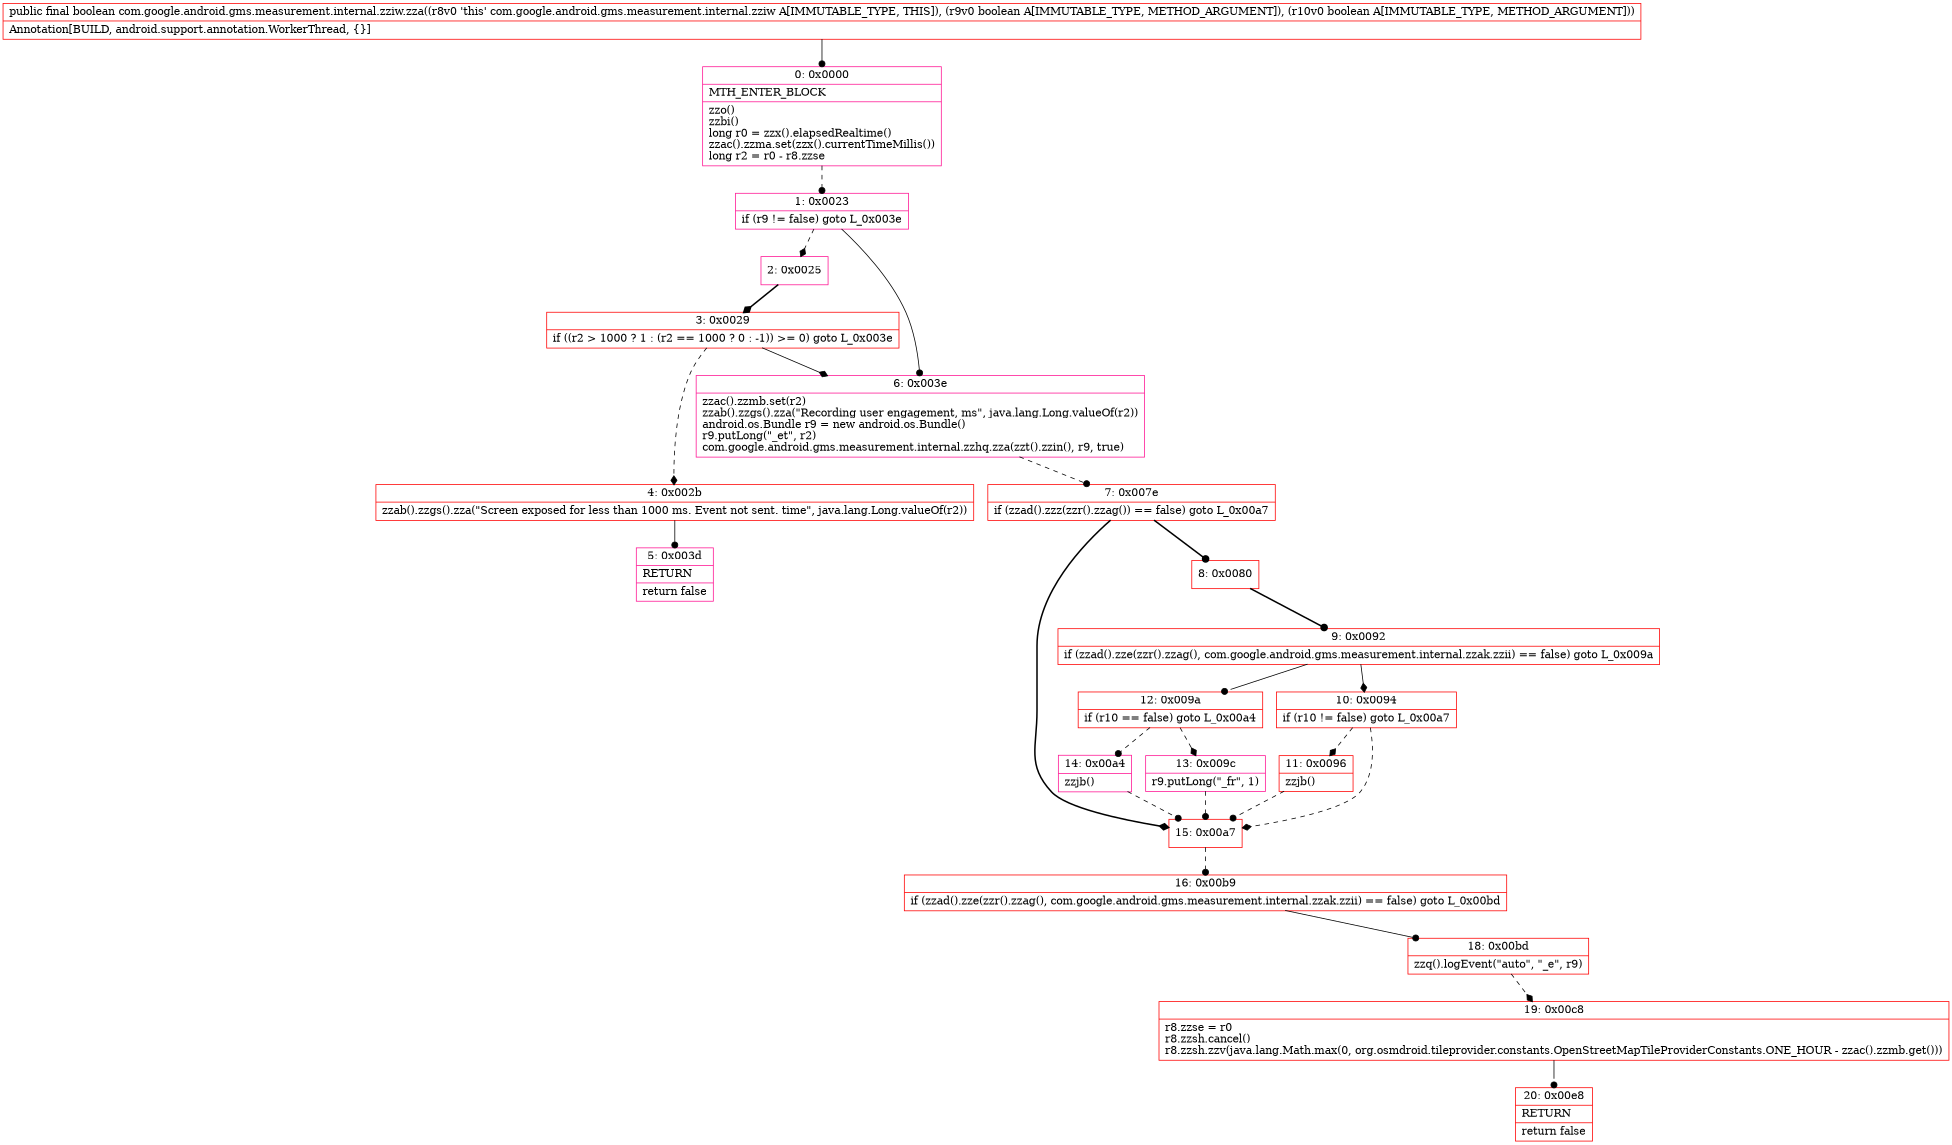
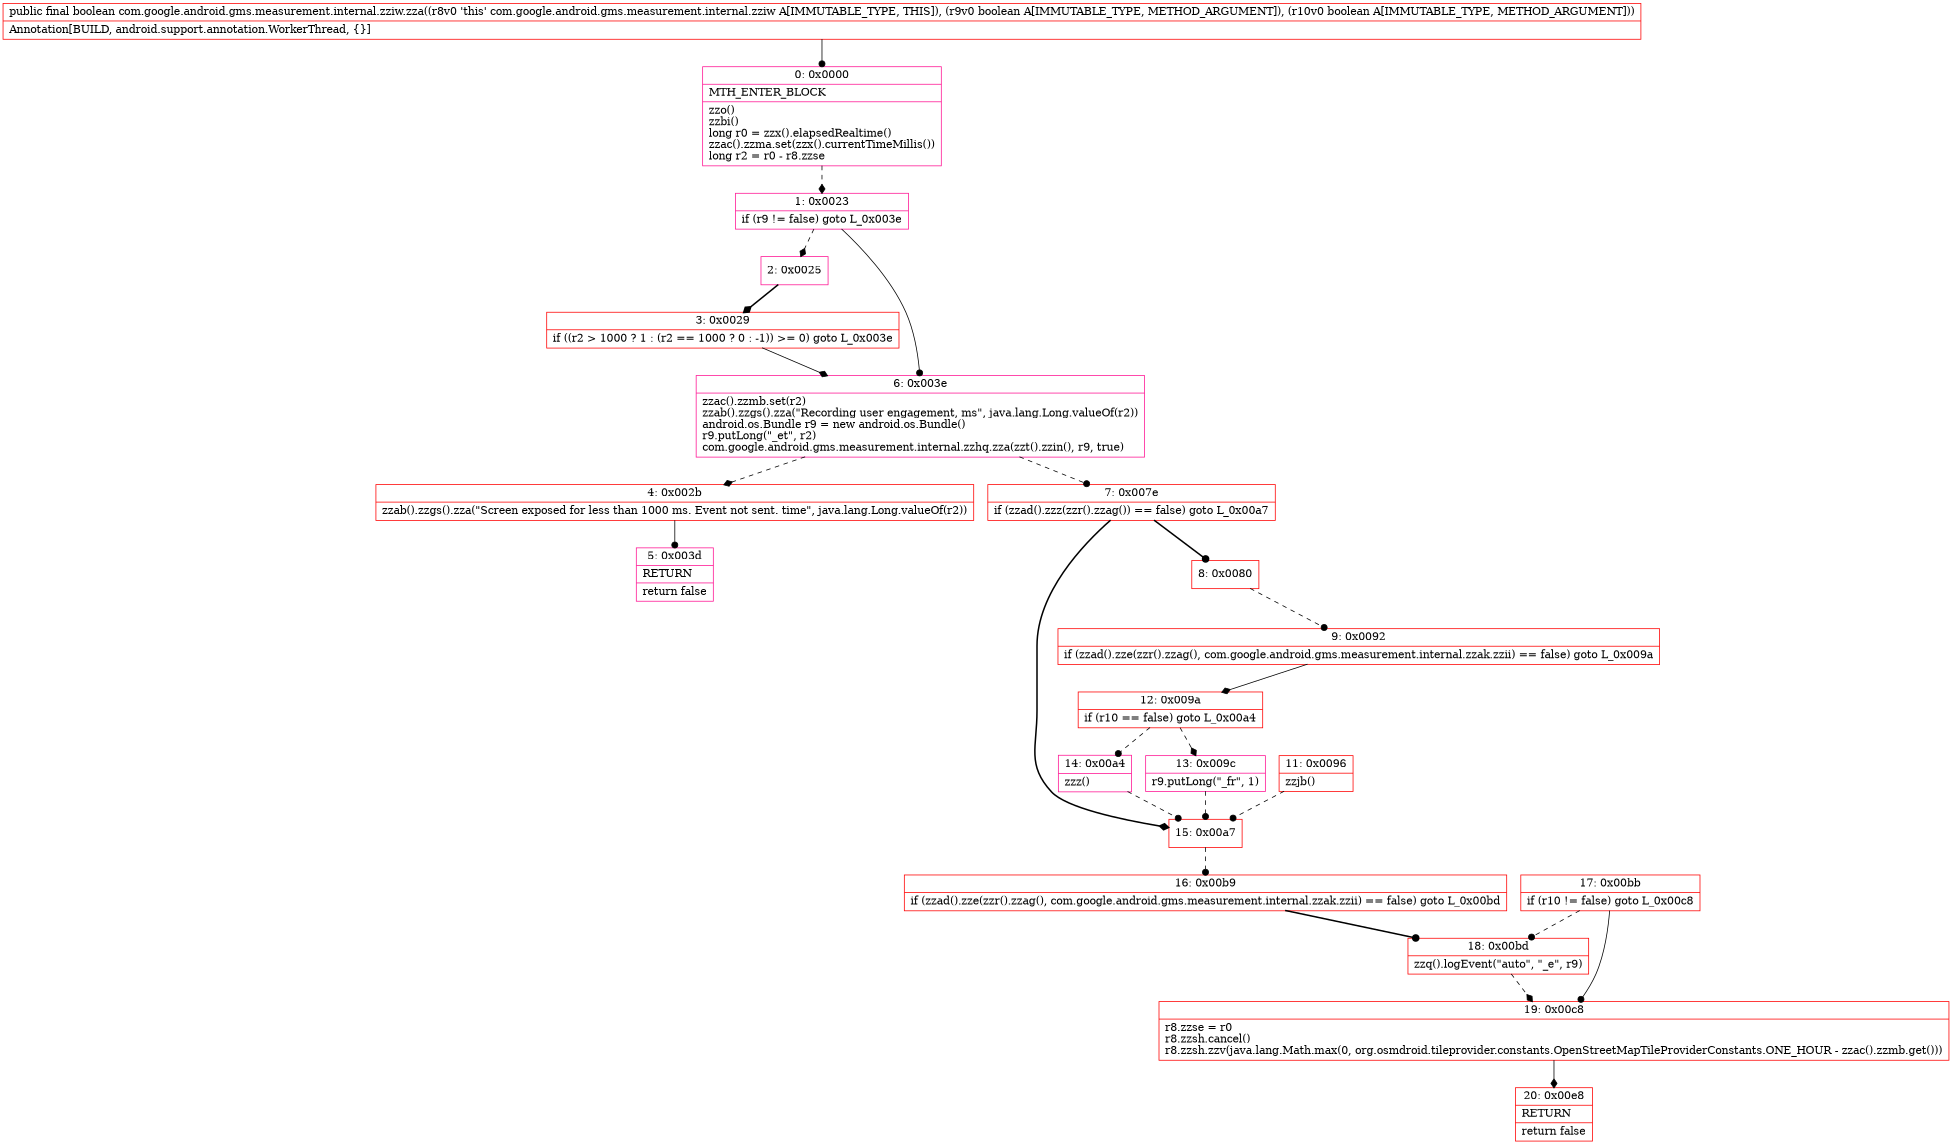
(822, 176) -> (822, 176)
(680, 409) -> (769, 469)
(1286, 607) -> (1286, 607)
(1269, 677) -> (1269, 677)
(1366, 710) -> none
(1080, 782) -> (1077, 782)
none -> (1610, 893)
(1349, 924) -> (1349, 924)
(1554, 1069) -> (1554, 1069)
